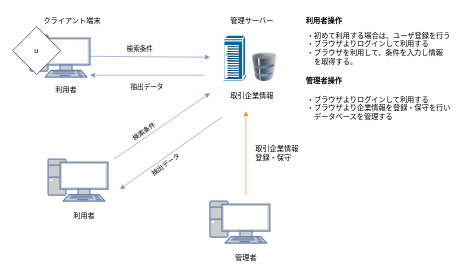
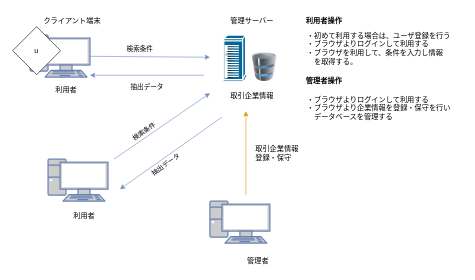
(246, 258) -> (258, 261)
